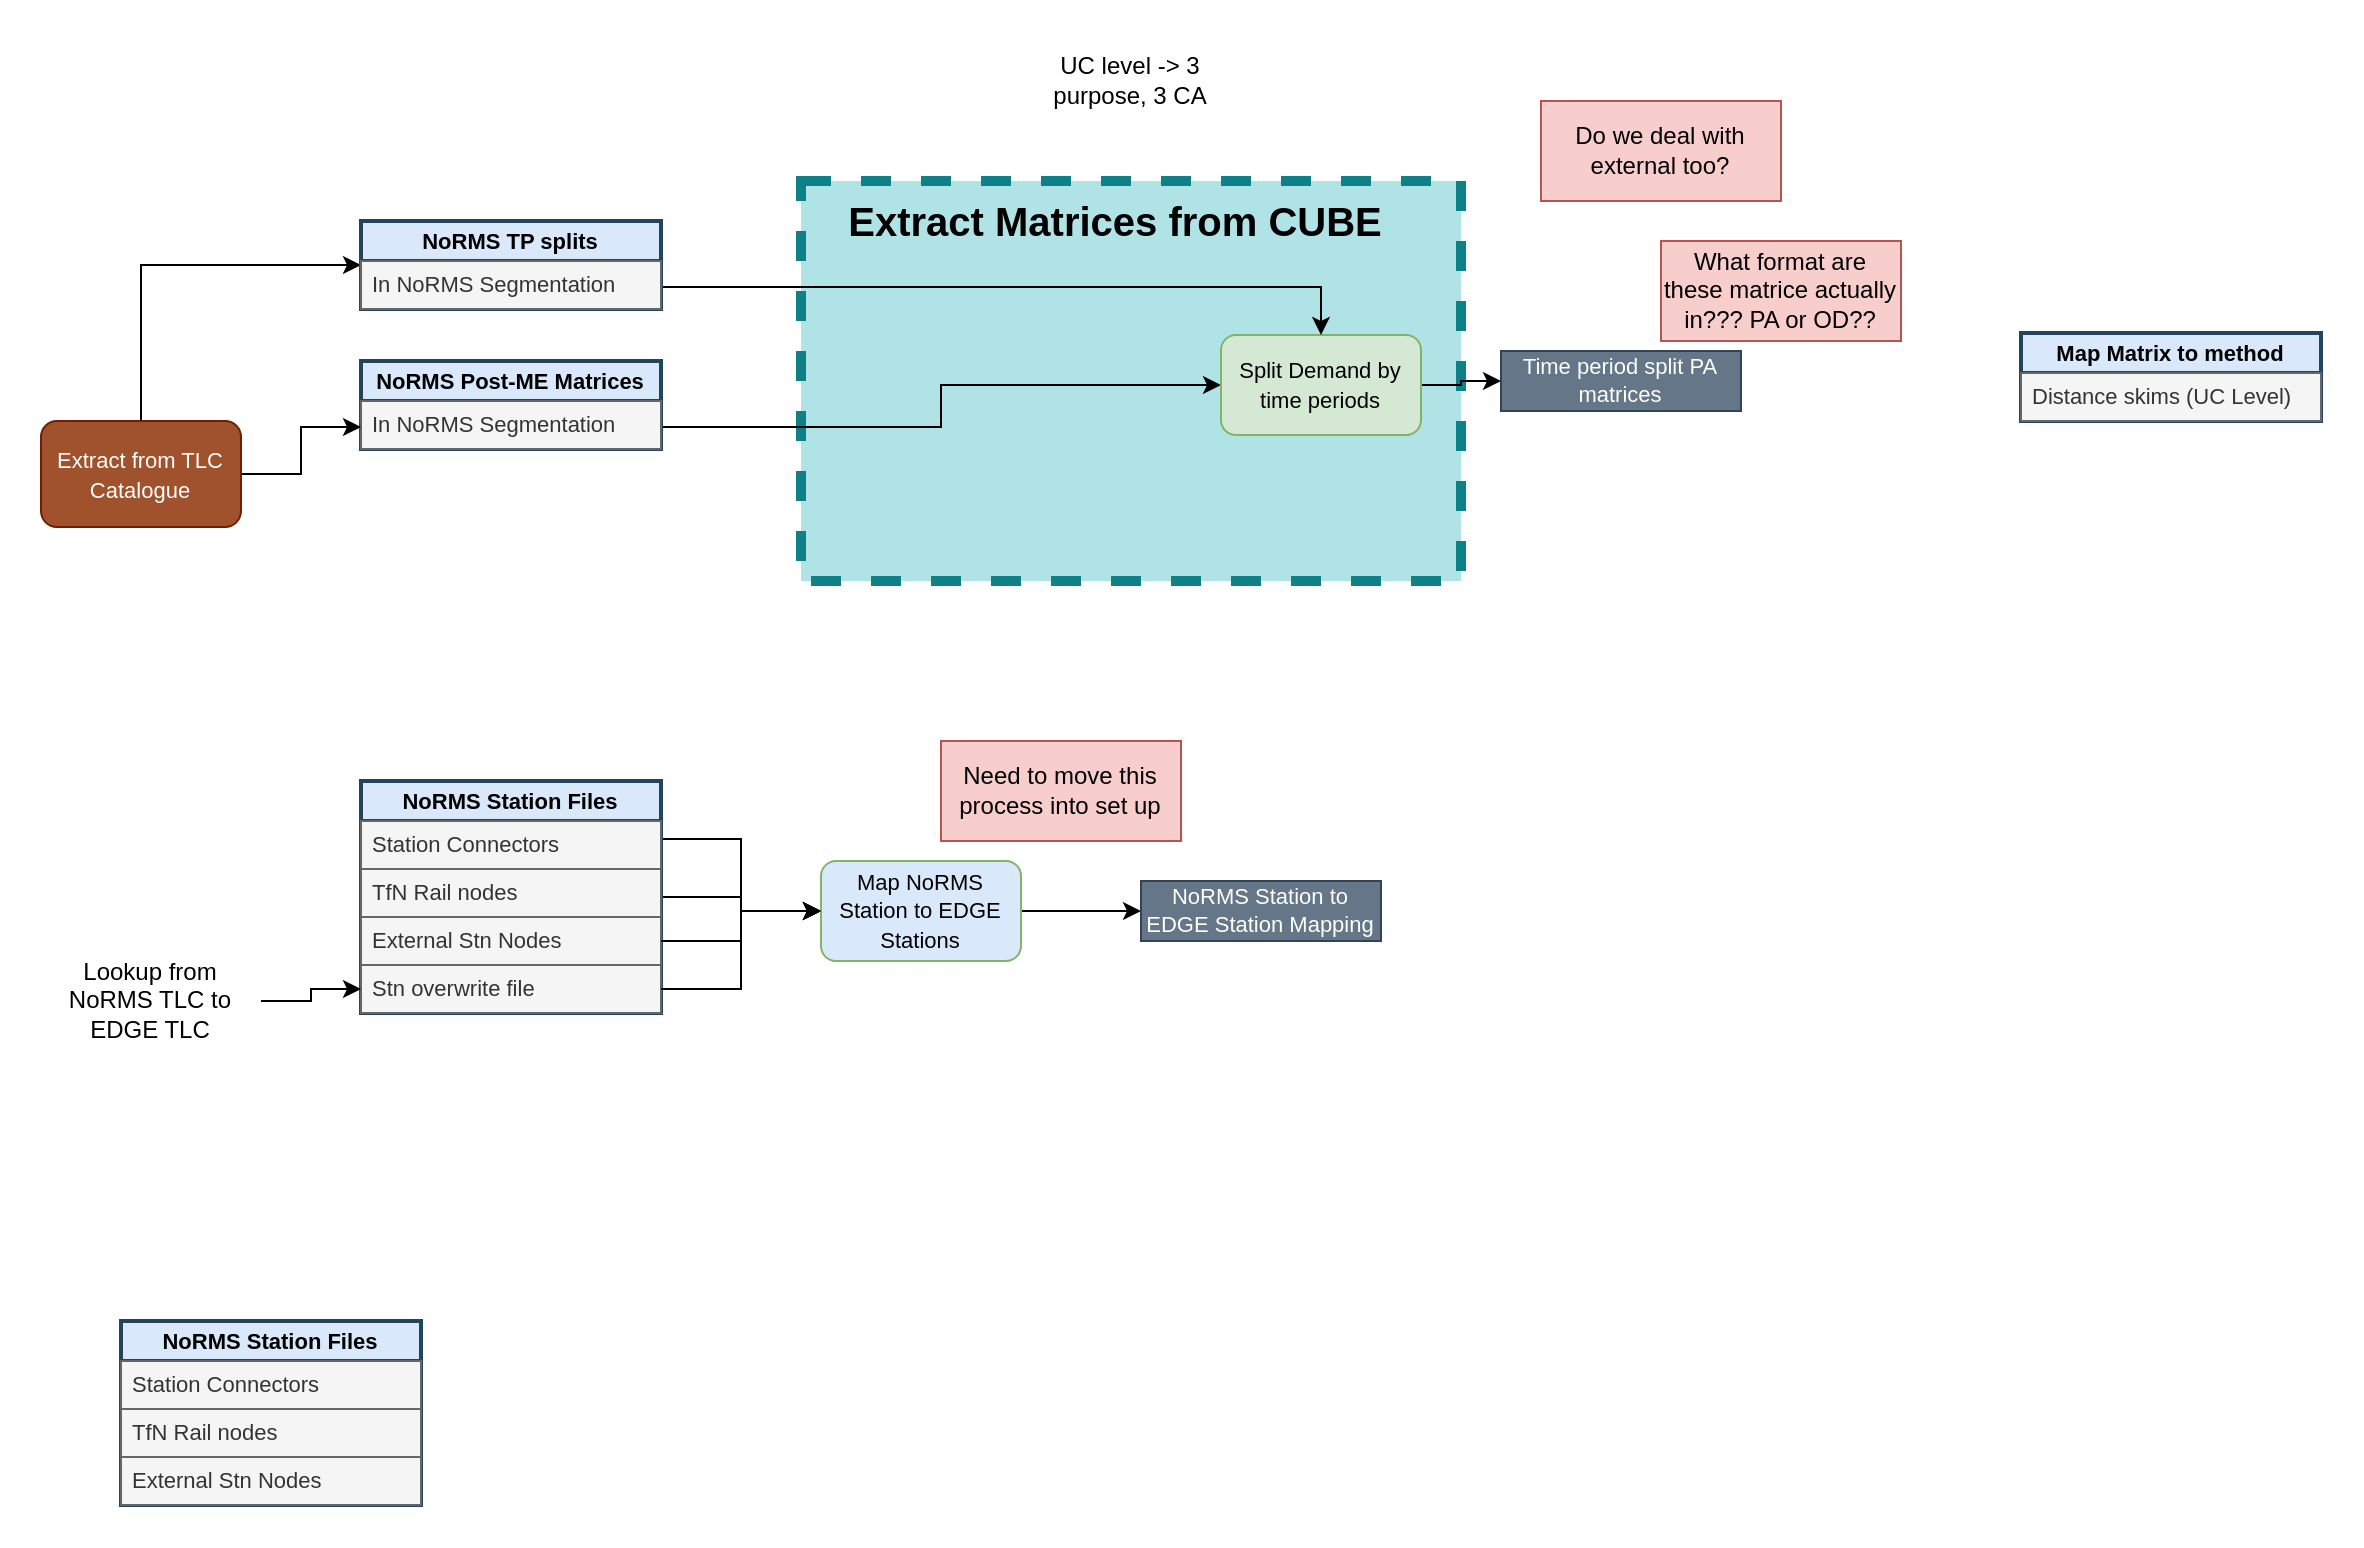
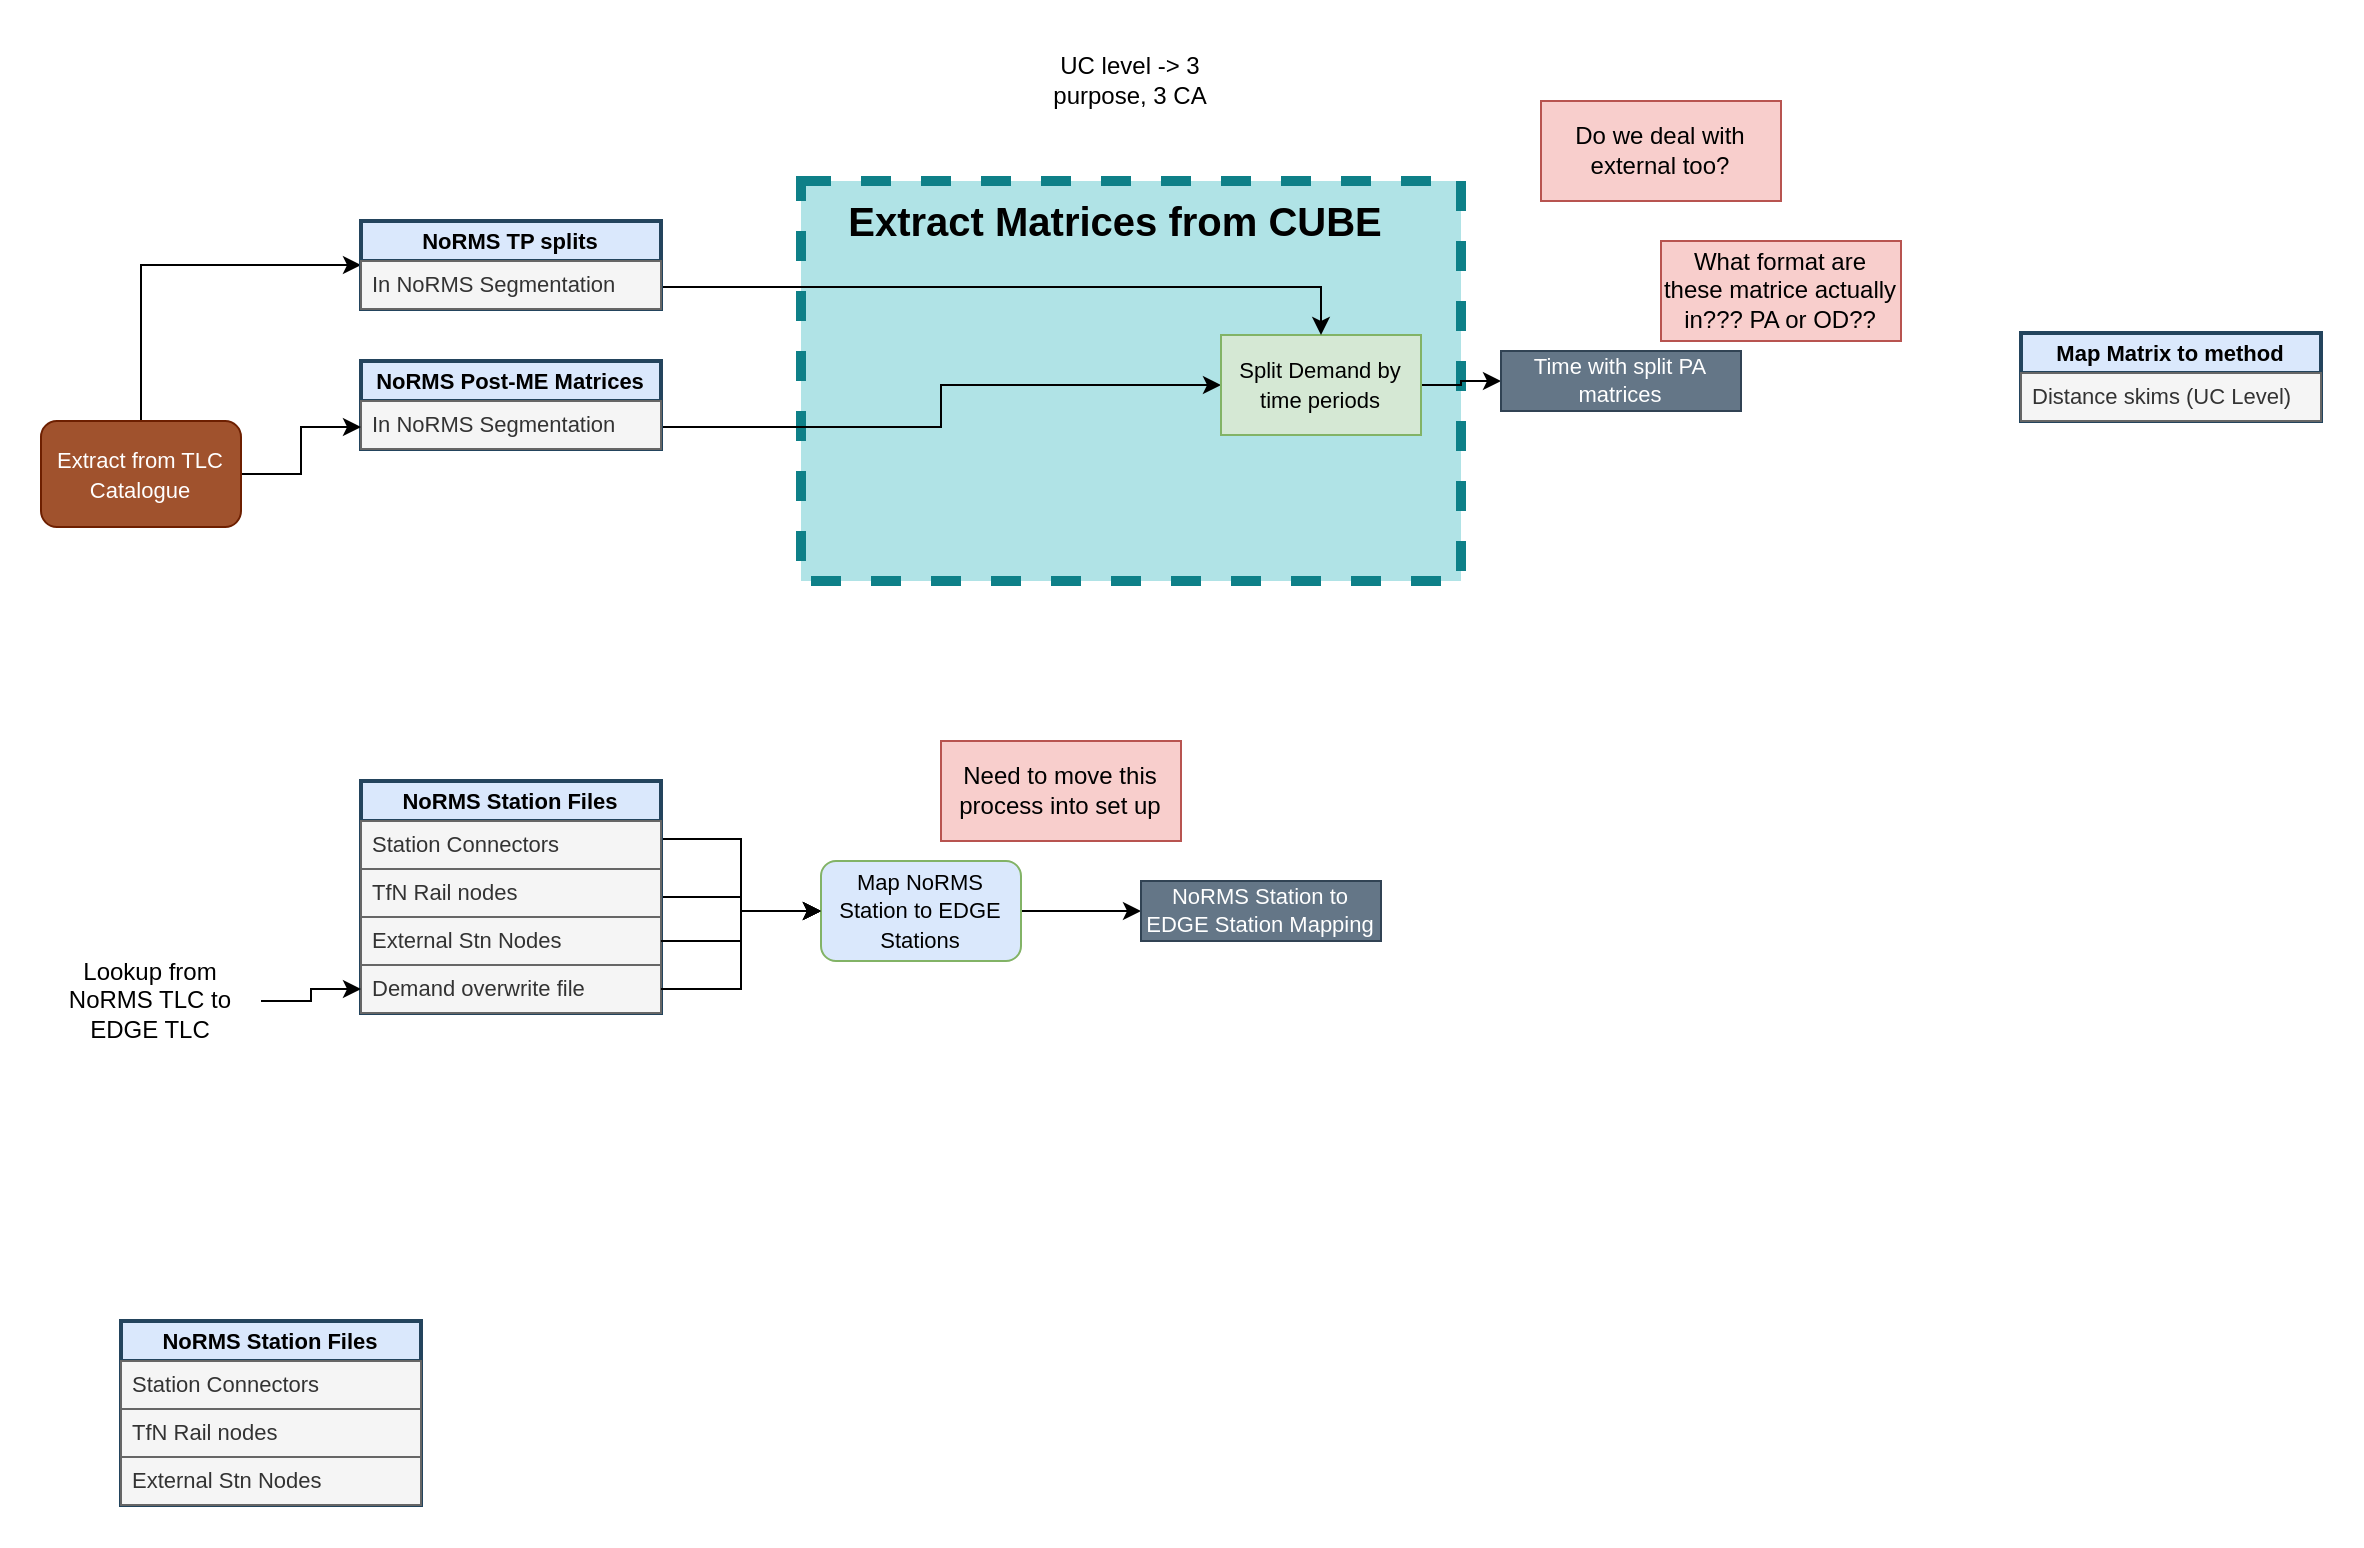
(1621, 381) -> (1621, 381)
(1321, 385) -> (1321, 385)
(470, 989) -> (488, 989)
